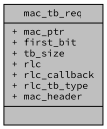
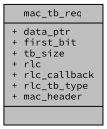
(39, 32) -> (42, 32)
